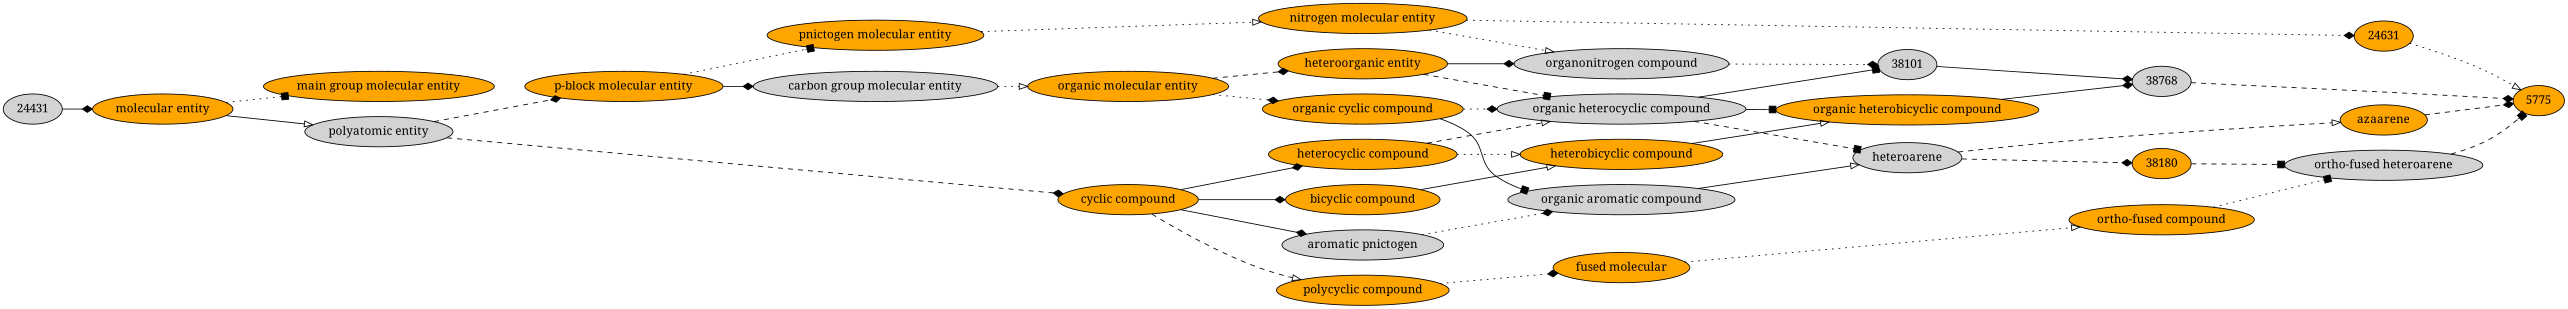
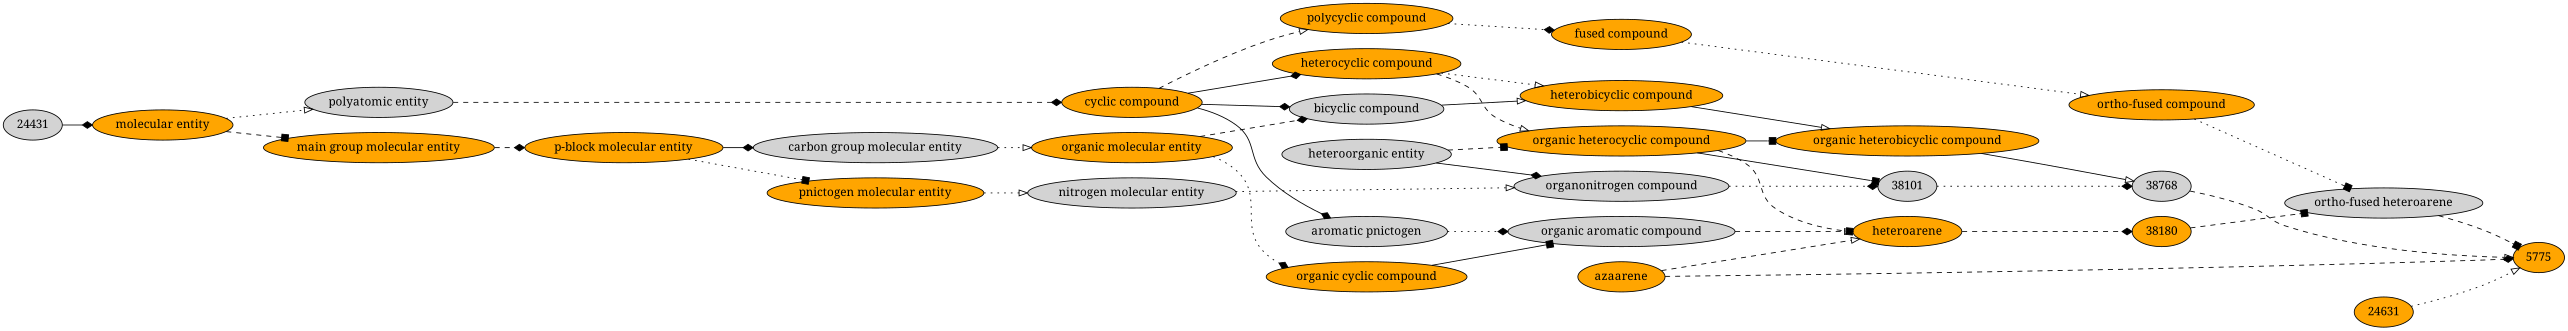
(1363, 18) -> (1132, 193)
(1905, 28) -> none
(1363, 64) -> (1367, 154)
(2029, 73) -> (2029, 186)
(1245, 75) -> (1249, 128)
(2347, 90) -> (2343, 241)
(2062, 93) -> (2053, 166)
(253, 100) -> (253, 134)
(1475, 109) -> none
(1621, 109) -> (1621, 141)
(492, 111) -> (504, 148)
(265, 120) -> (265, 114)
(2145, 135) -> (1756, 255)
(1907, 158) -> (1907, 232)
(1774, 177) -> (1790, 232)
(1363, 200) -> (1367, 109)
(1621, 268) -> (1621, 34)
